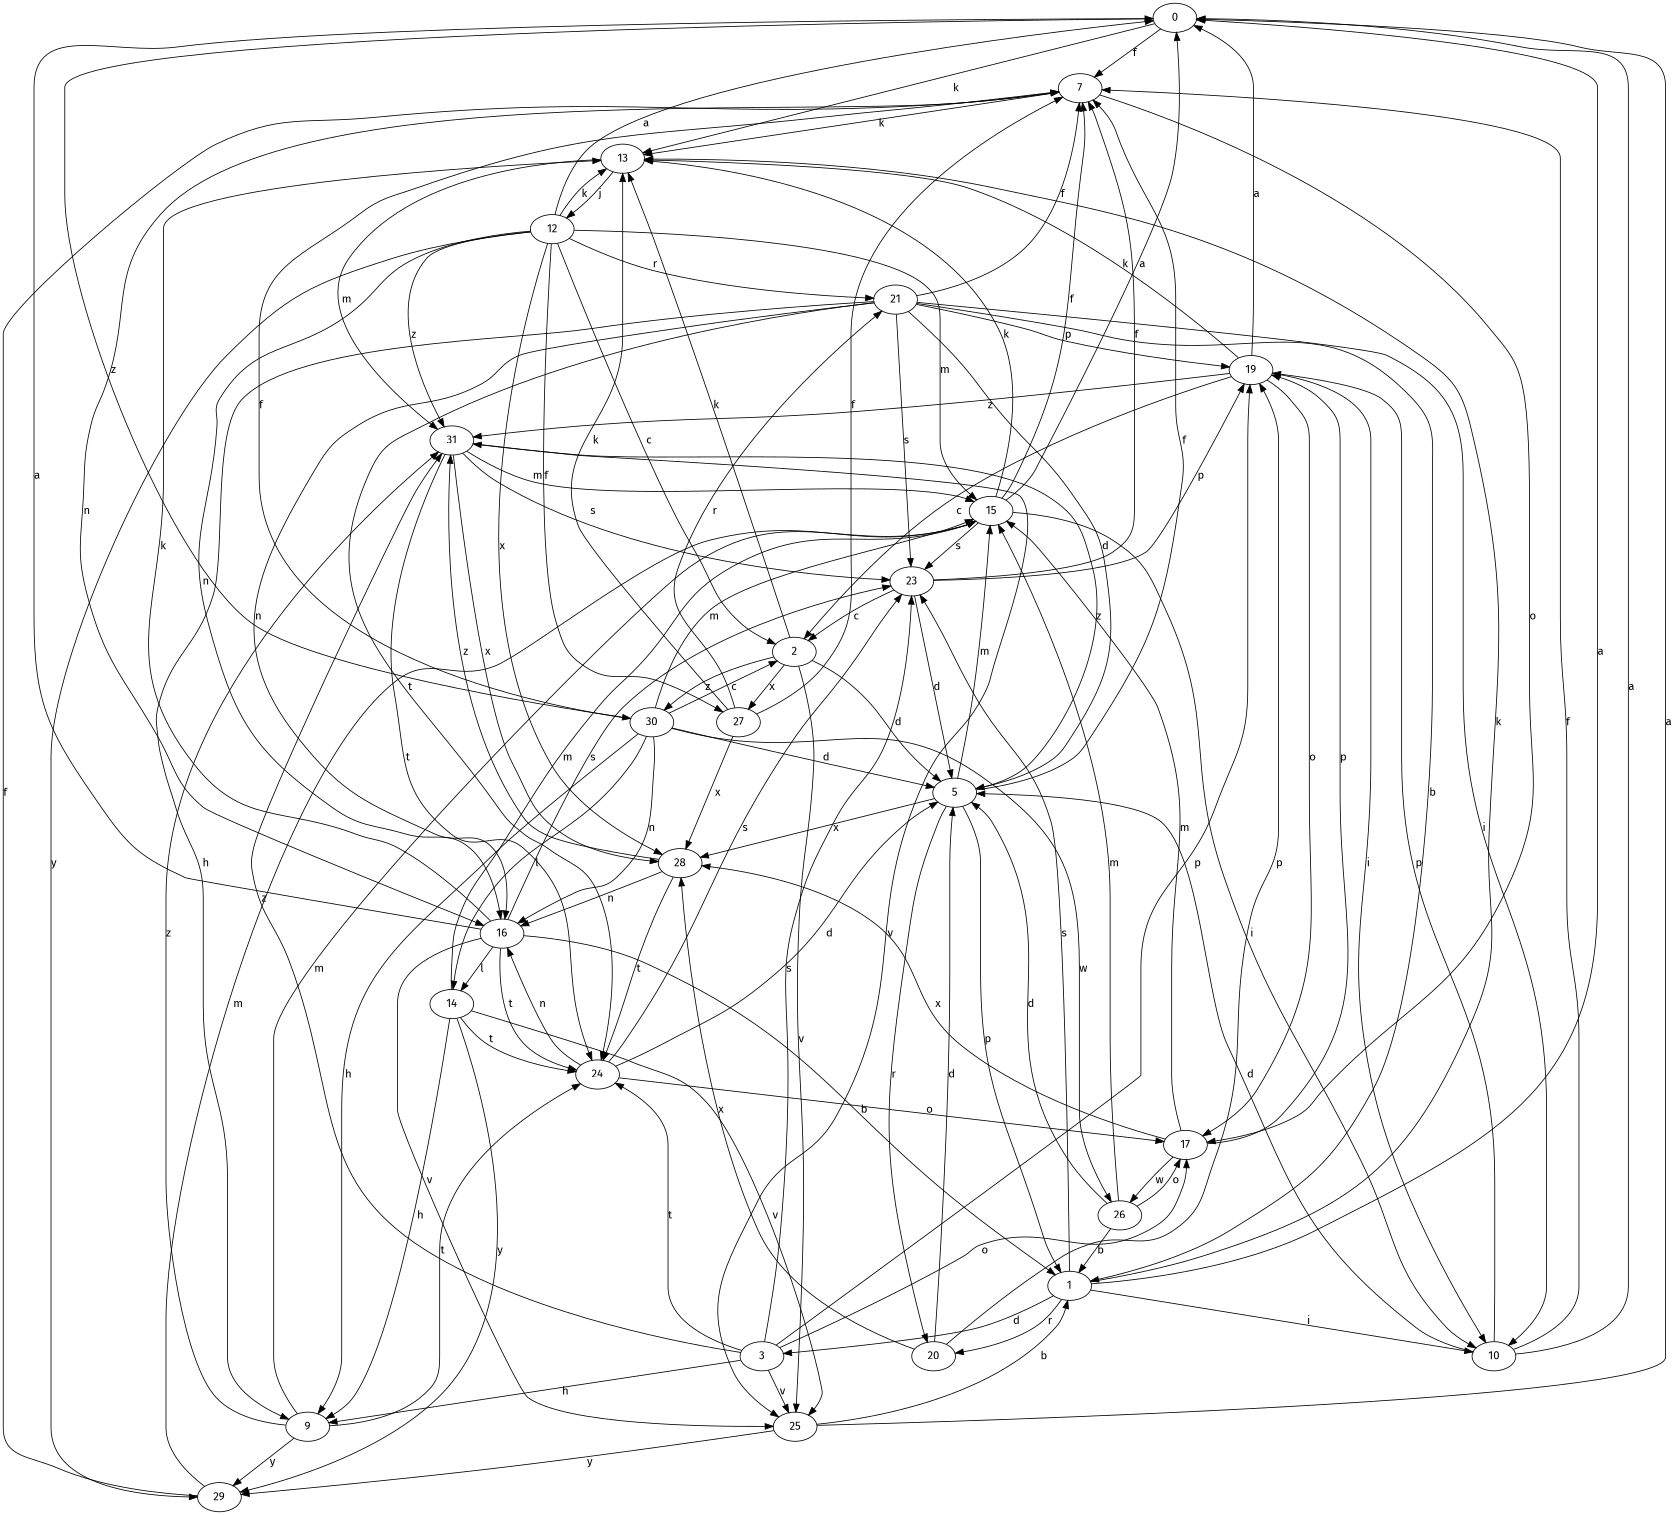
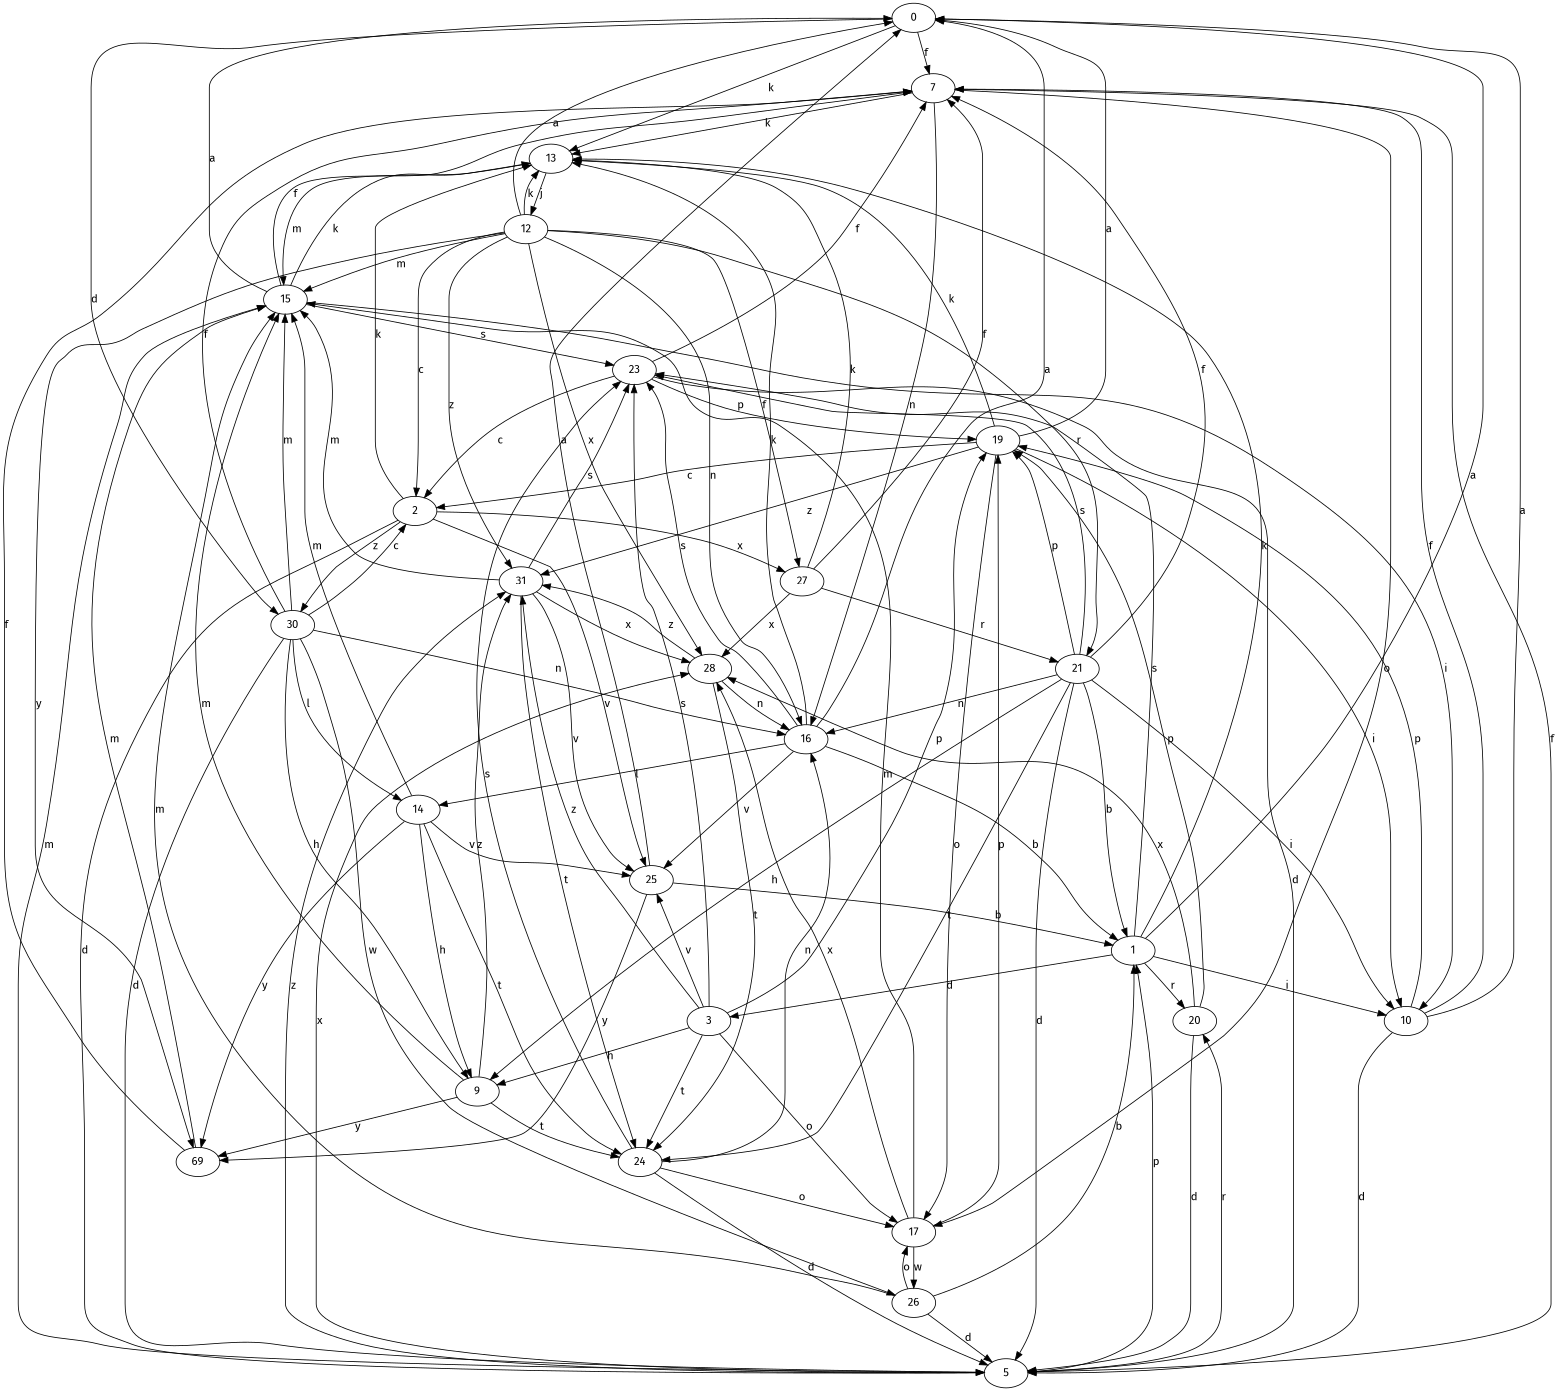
(375, 230) -> (318, 186)
(114, 370) -> (95, 300)
(508, 1016) -> none
(219, 1497) -> (198, 1162)
